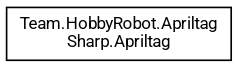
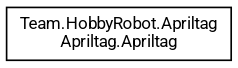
(119, 34) -> (119, 34)
